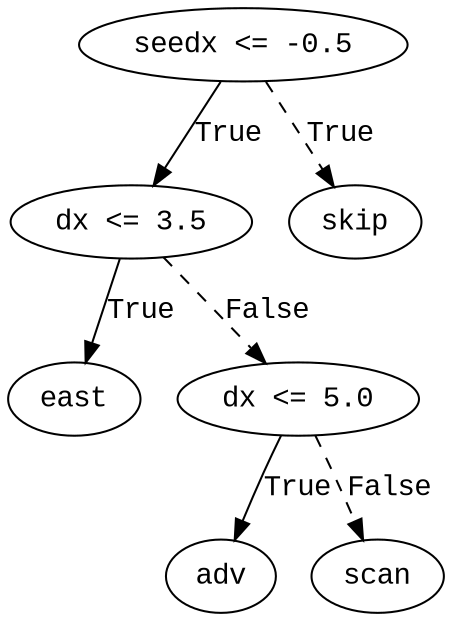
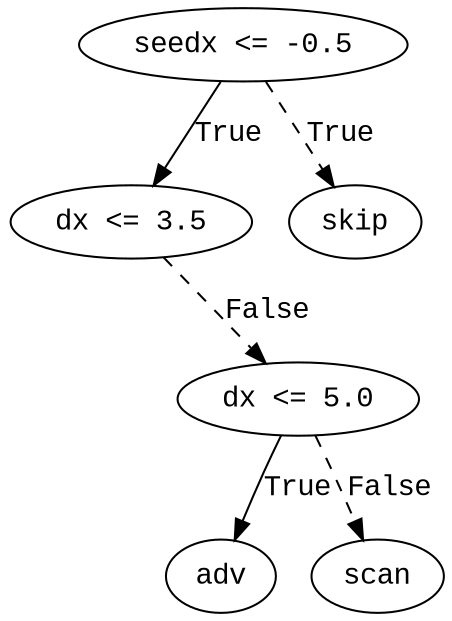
(74, 399) -> none
